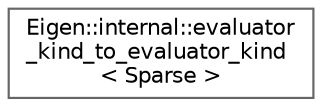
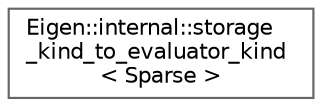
(161, 53) -> (161, 53)
